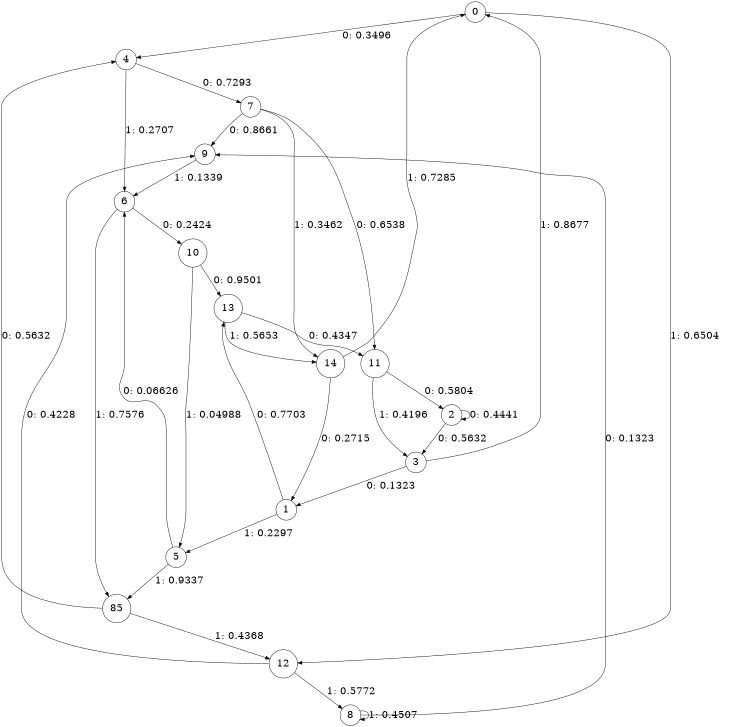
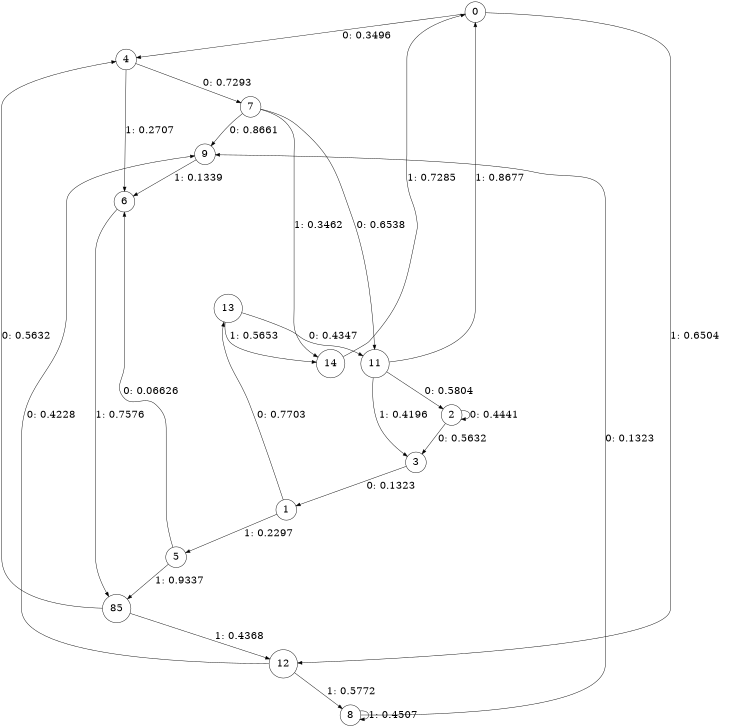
(193, 253) -> none
(540, 266) -> (475, 223)
(319, 440) -> none
